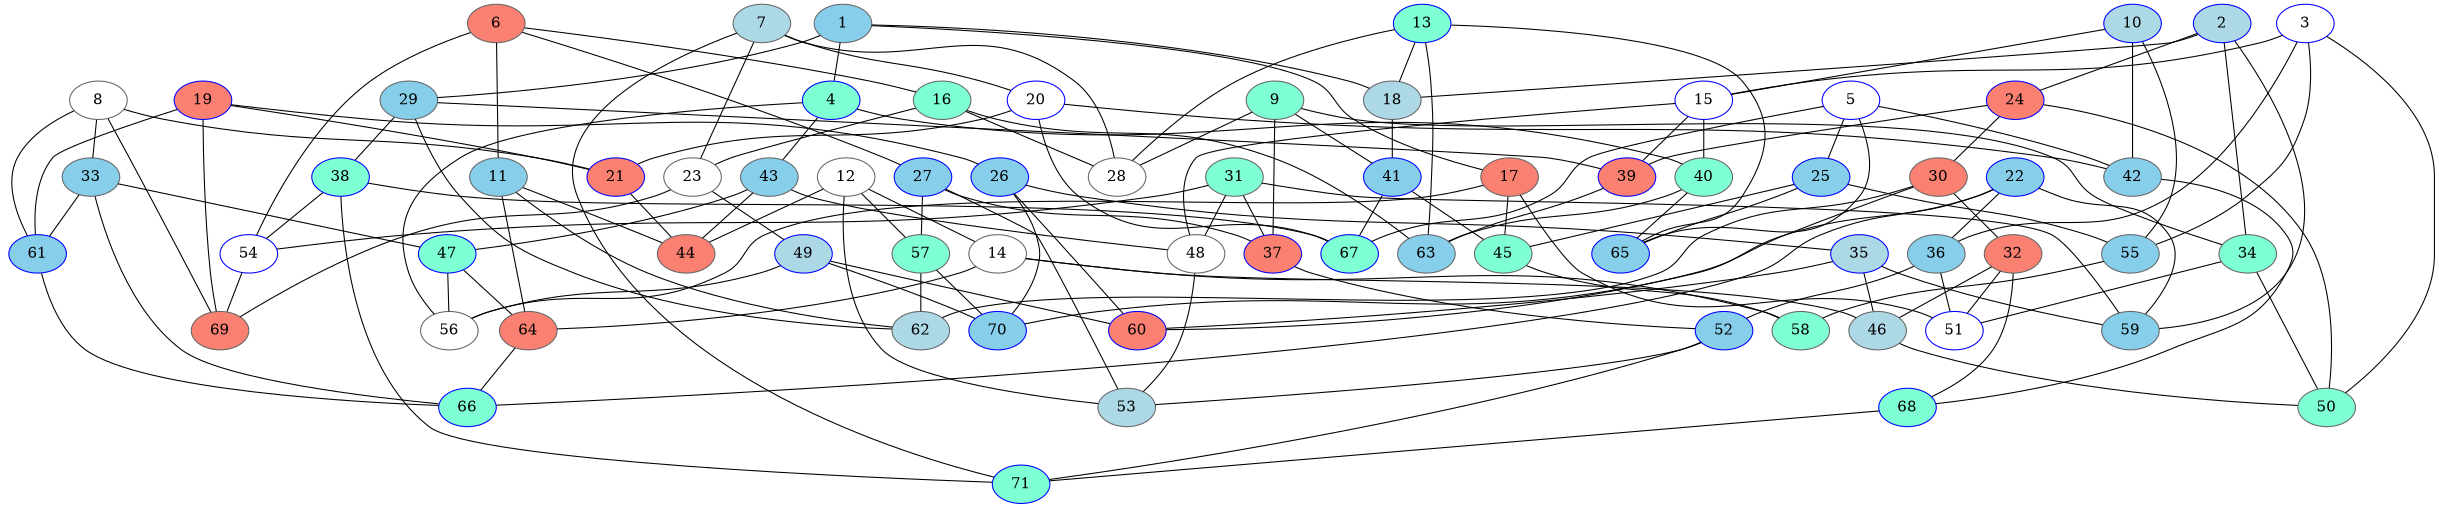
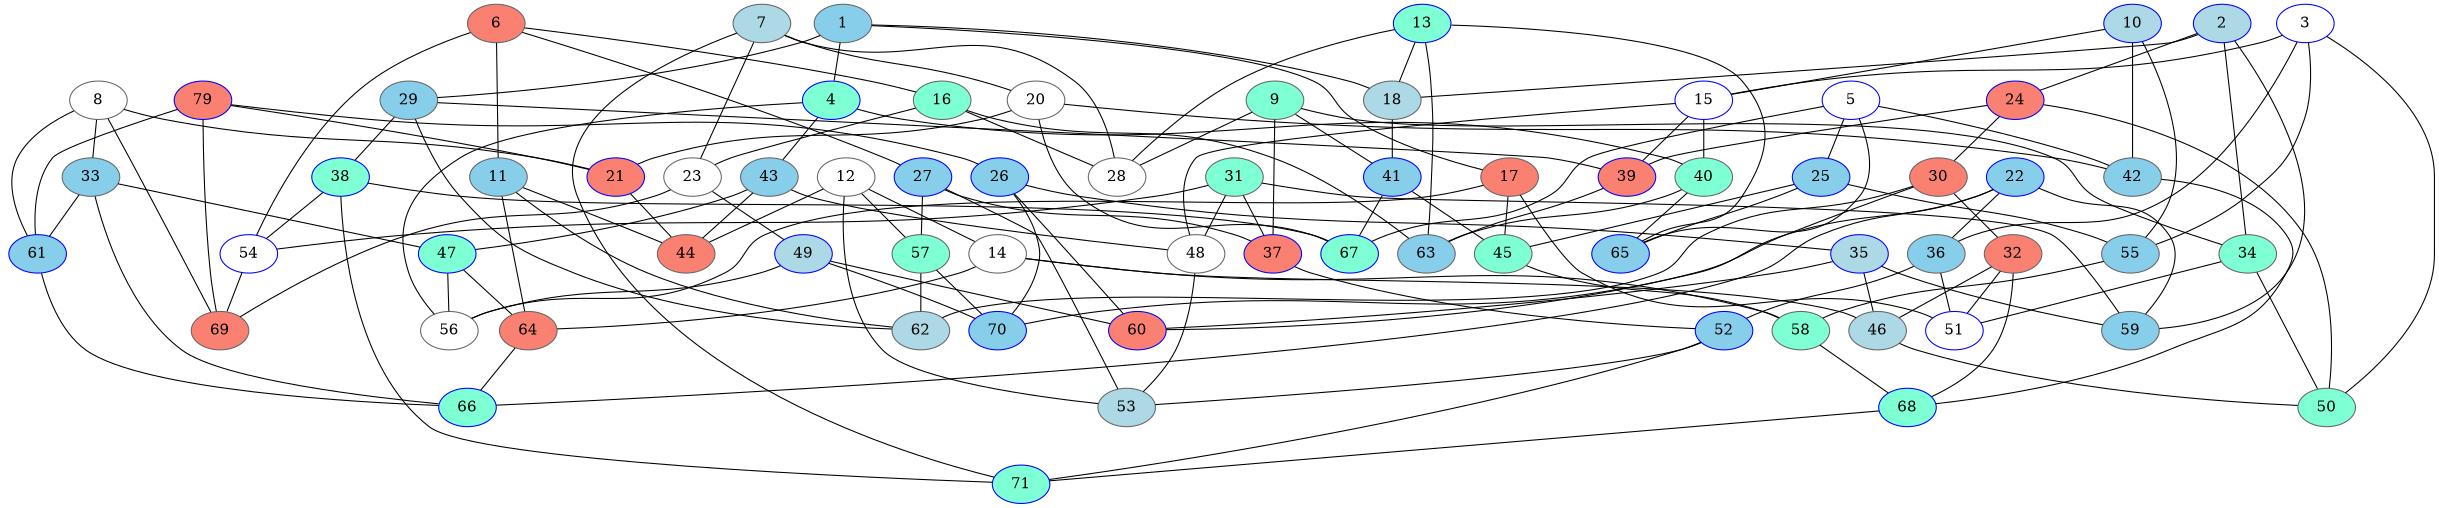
(203, 100) -> (203, 100)
(1036, 100) -> (1036, 100)
none -> (1854, 369)
